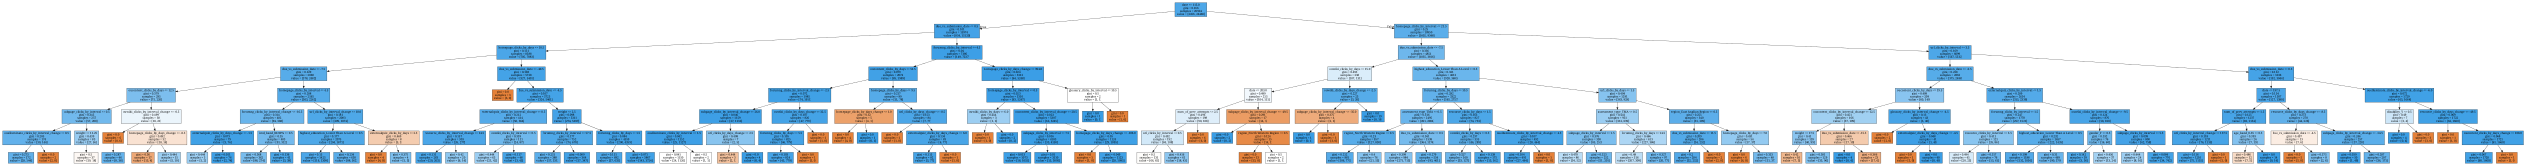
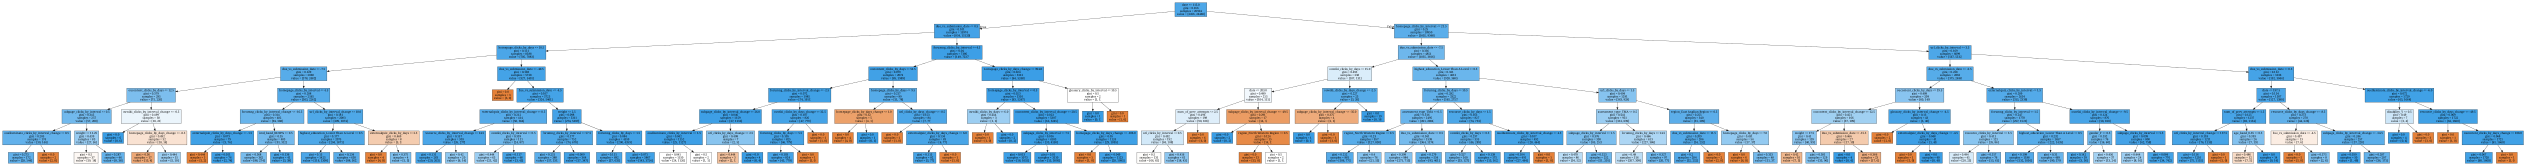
(113, 138) -> (113, 138)
(113, 147) -> (100, 148)
(197, 158) -> (197, 158)
